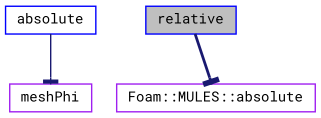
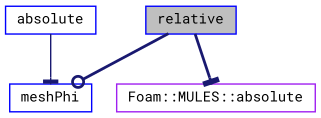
none -> (126, 56)
(51, 98) -> (51, 98)
